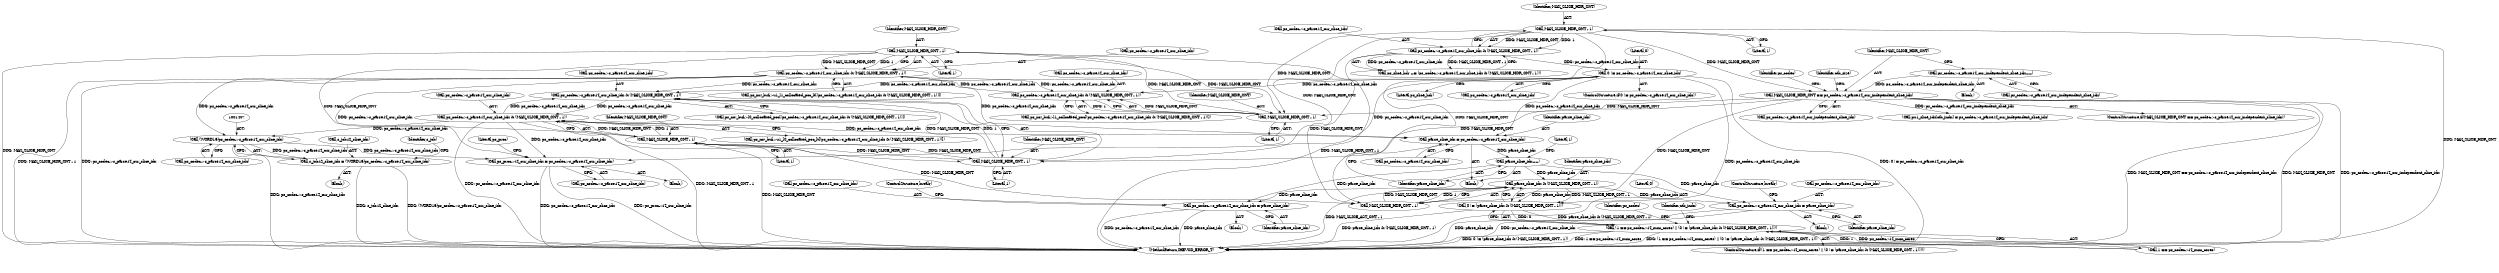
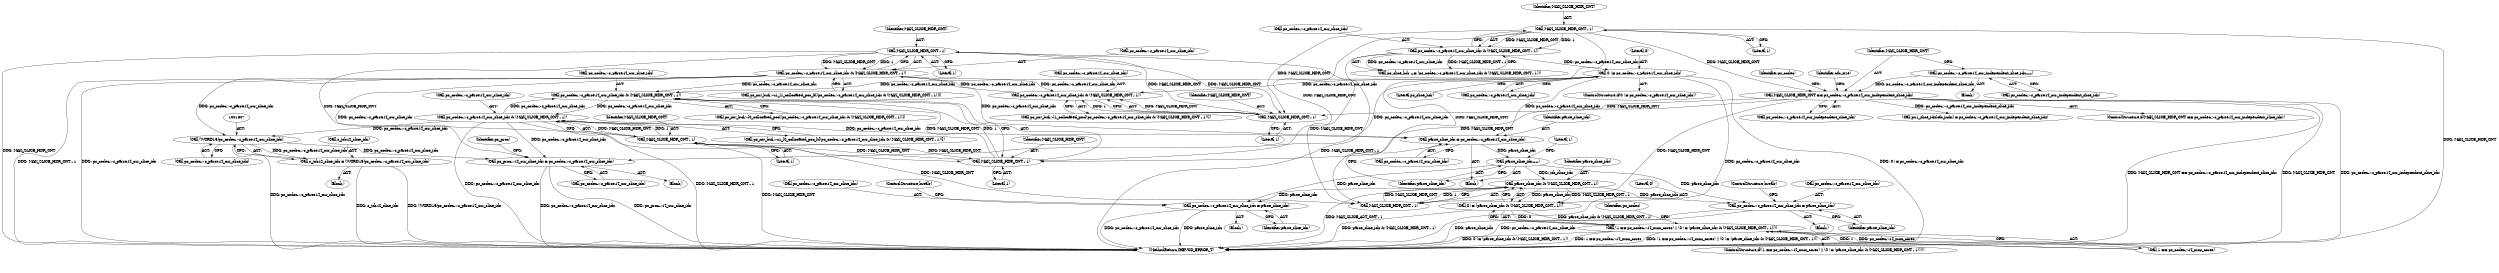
(1513, 79) -> (1494, 83)
(237, 118) -> (237, 118)
(422, 140) -> none
(493, 140) -> (493, 140)
(1556, 173) -> (1556, 173)
(1679, 206) -> none
